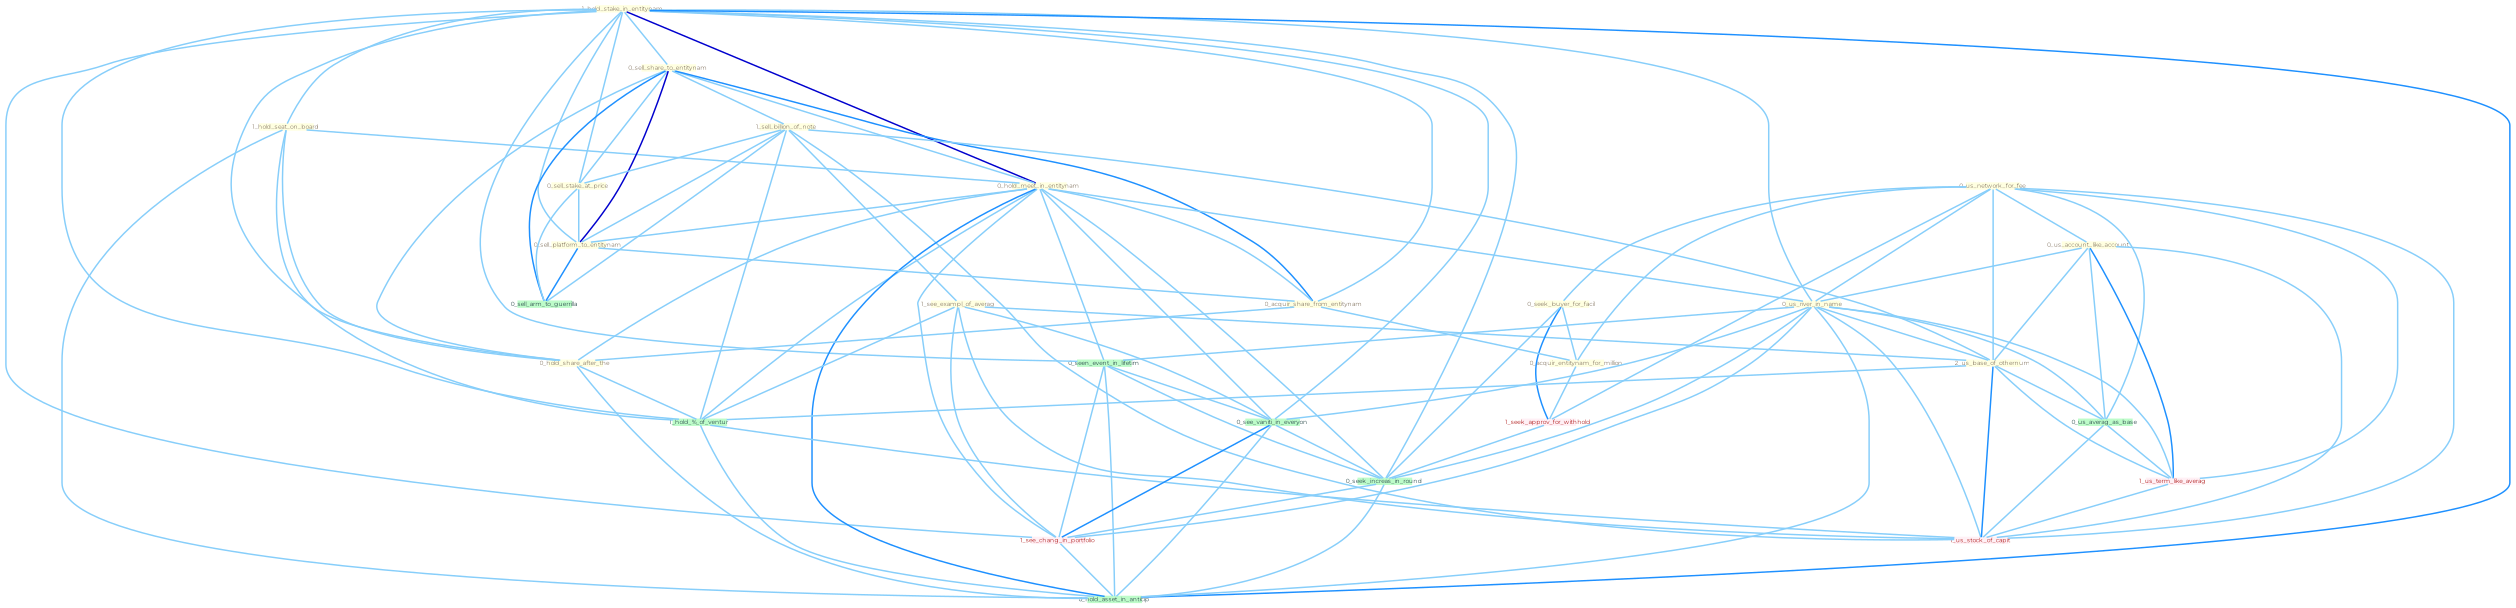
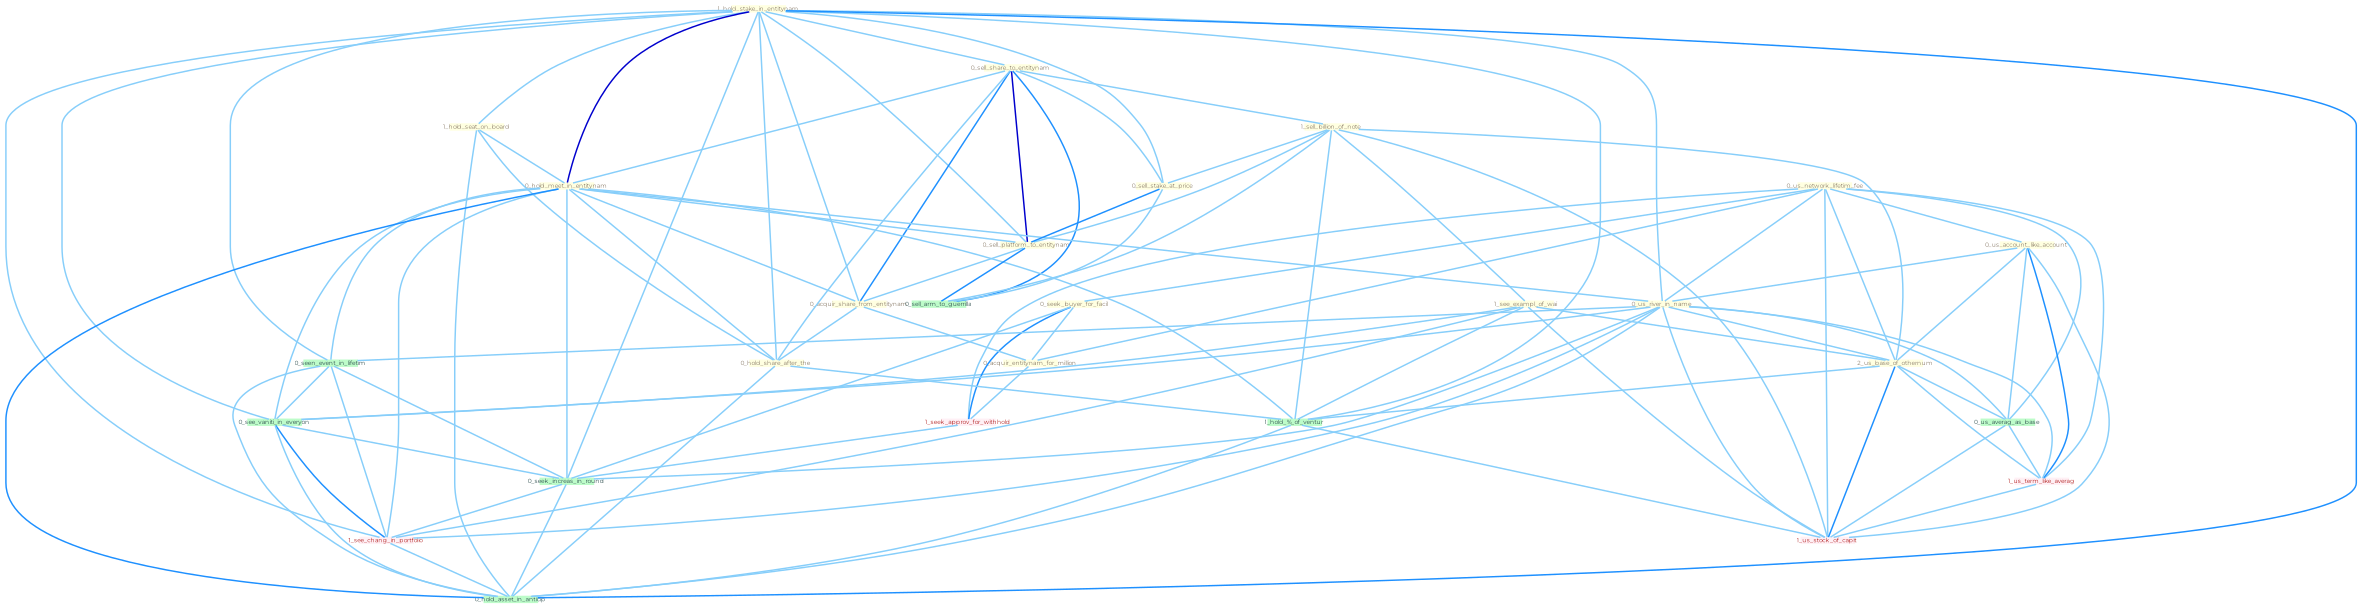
(1993, 186) -> (1825, 186)
(579, 216) -> (1095, 216)
(958, 304) -> (1527, 304)
(384, 352) -> none
